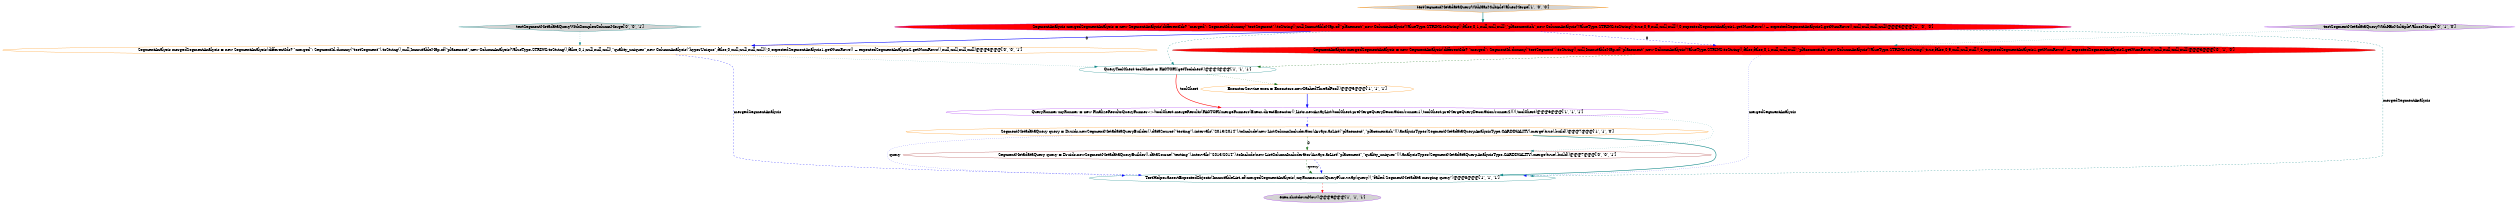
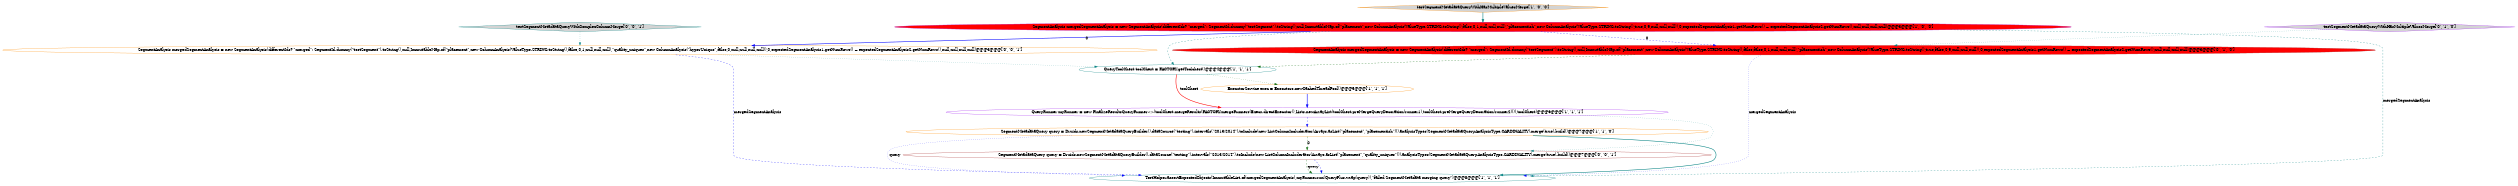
(1322, 198) -> none
